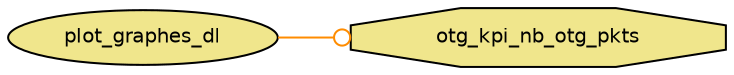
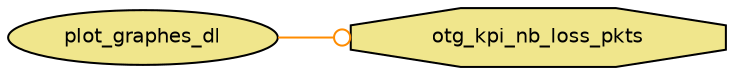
(538, 38) -> (538, 38)
